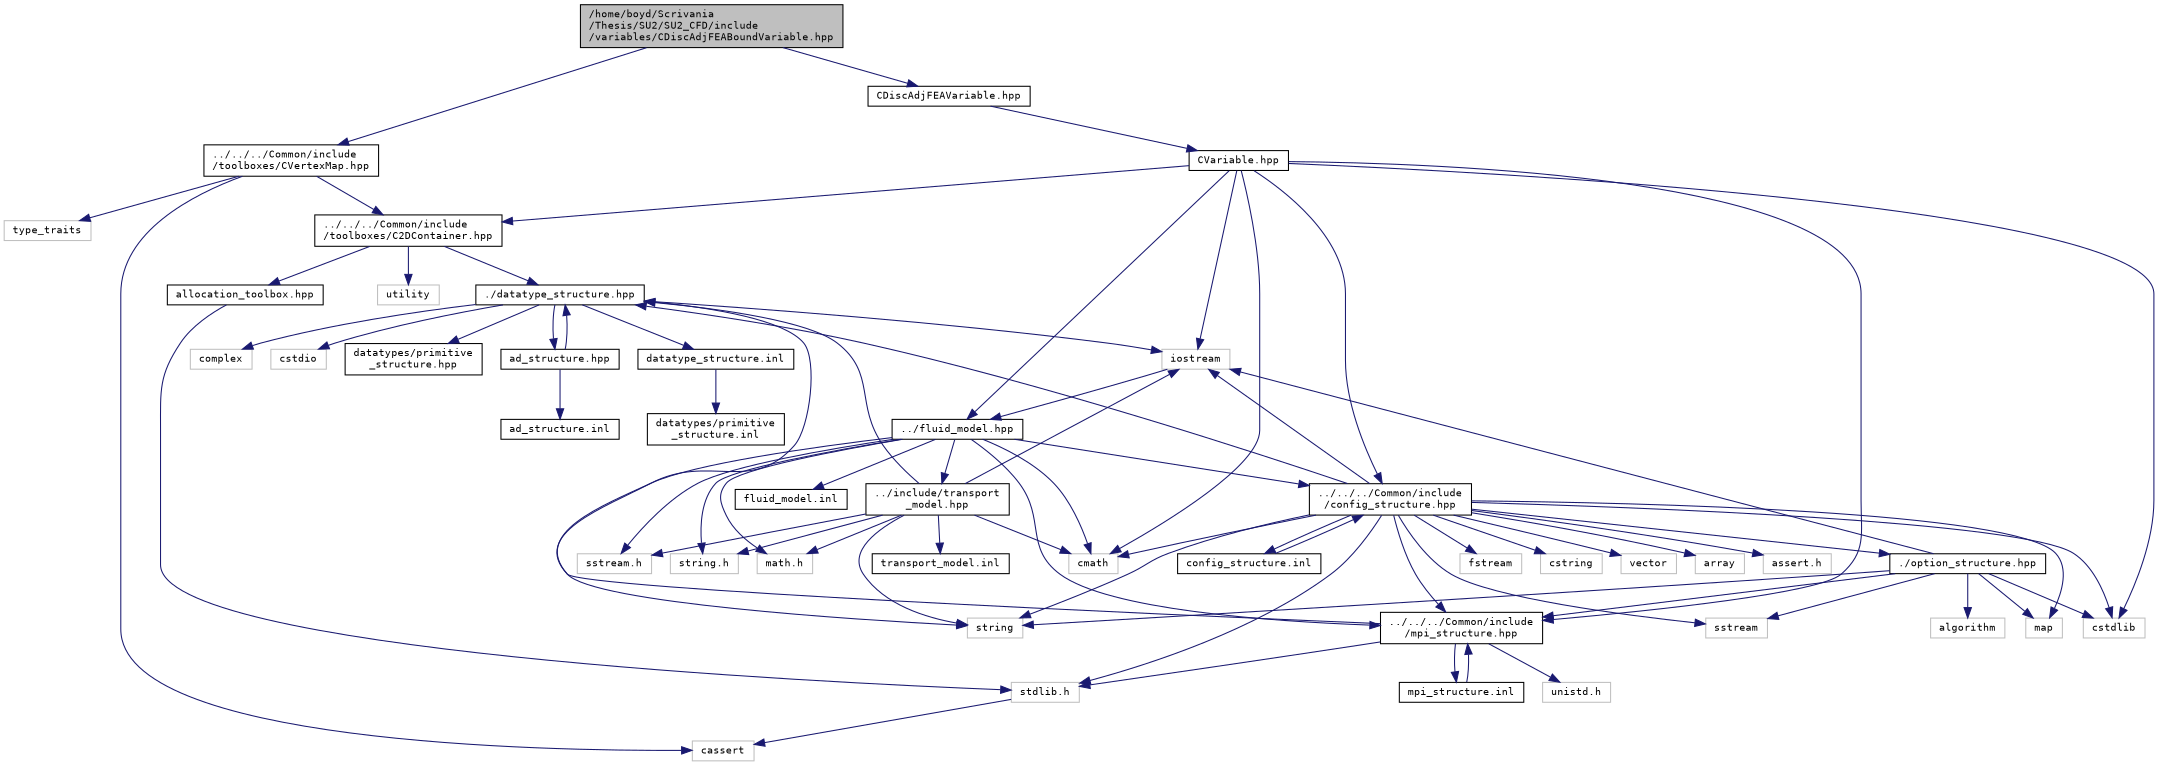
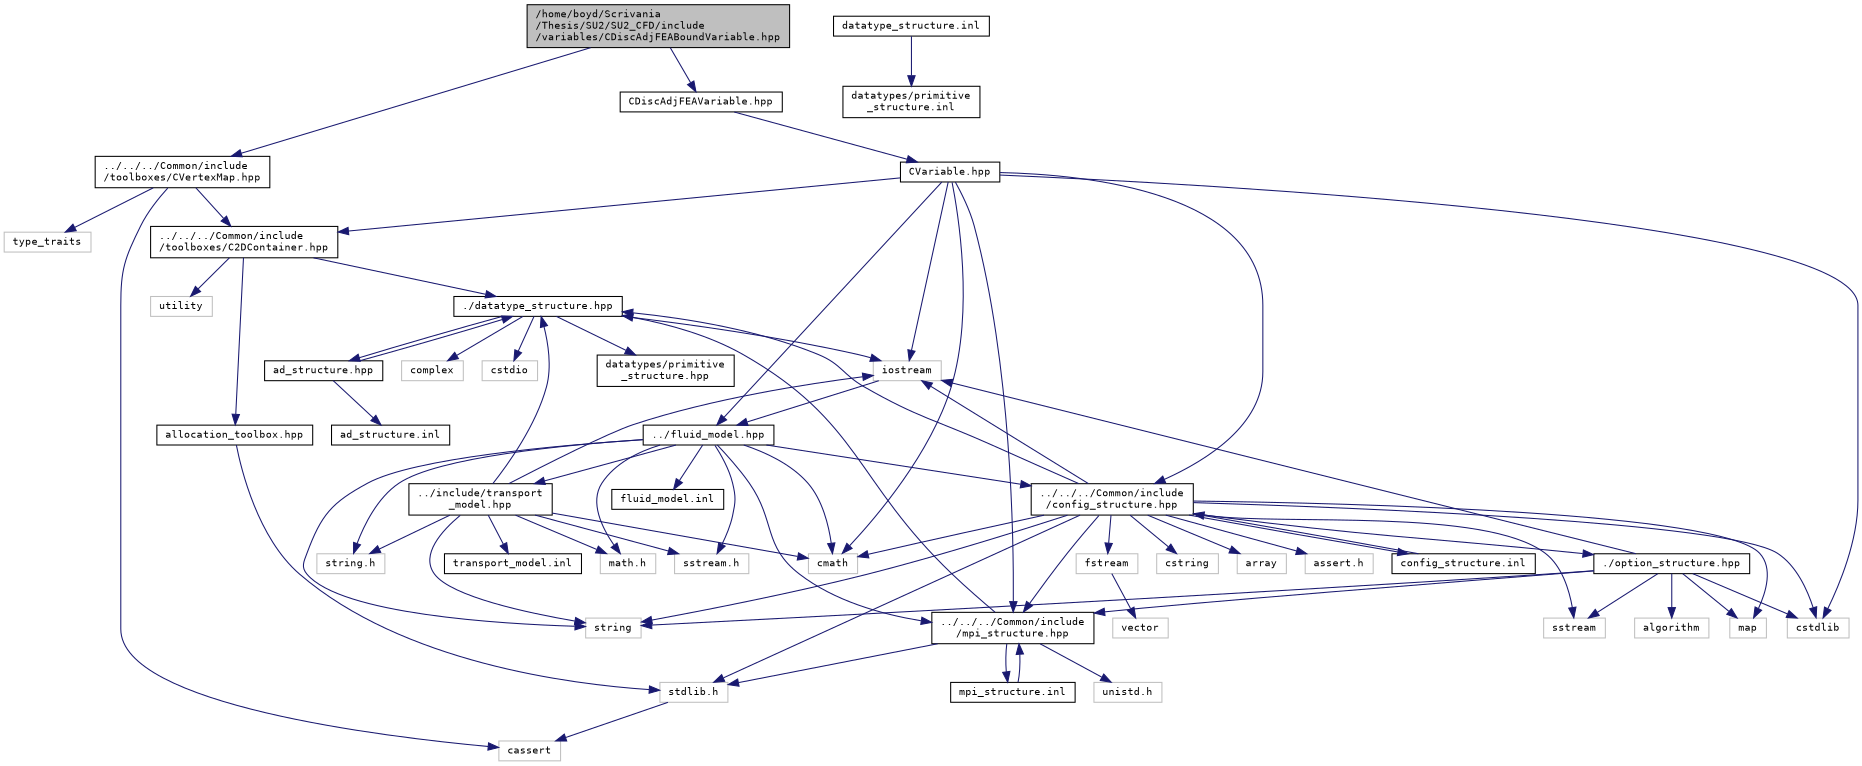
(633, 325) -> none
(1532, 534) -> (1121, 591)
